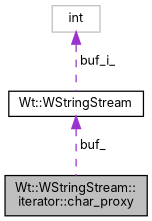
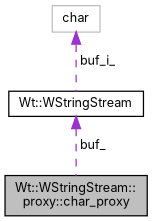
(76, 19) -> (76, 19)
(76, 196) -> (76, 196)
